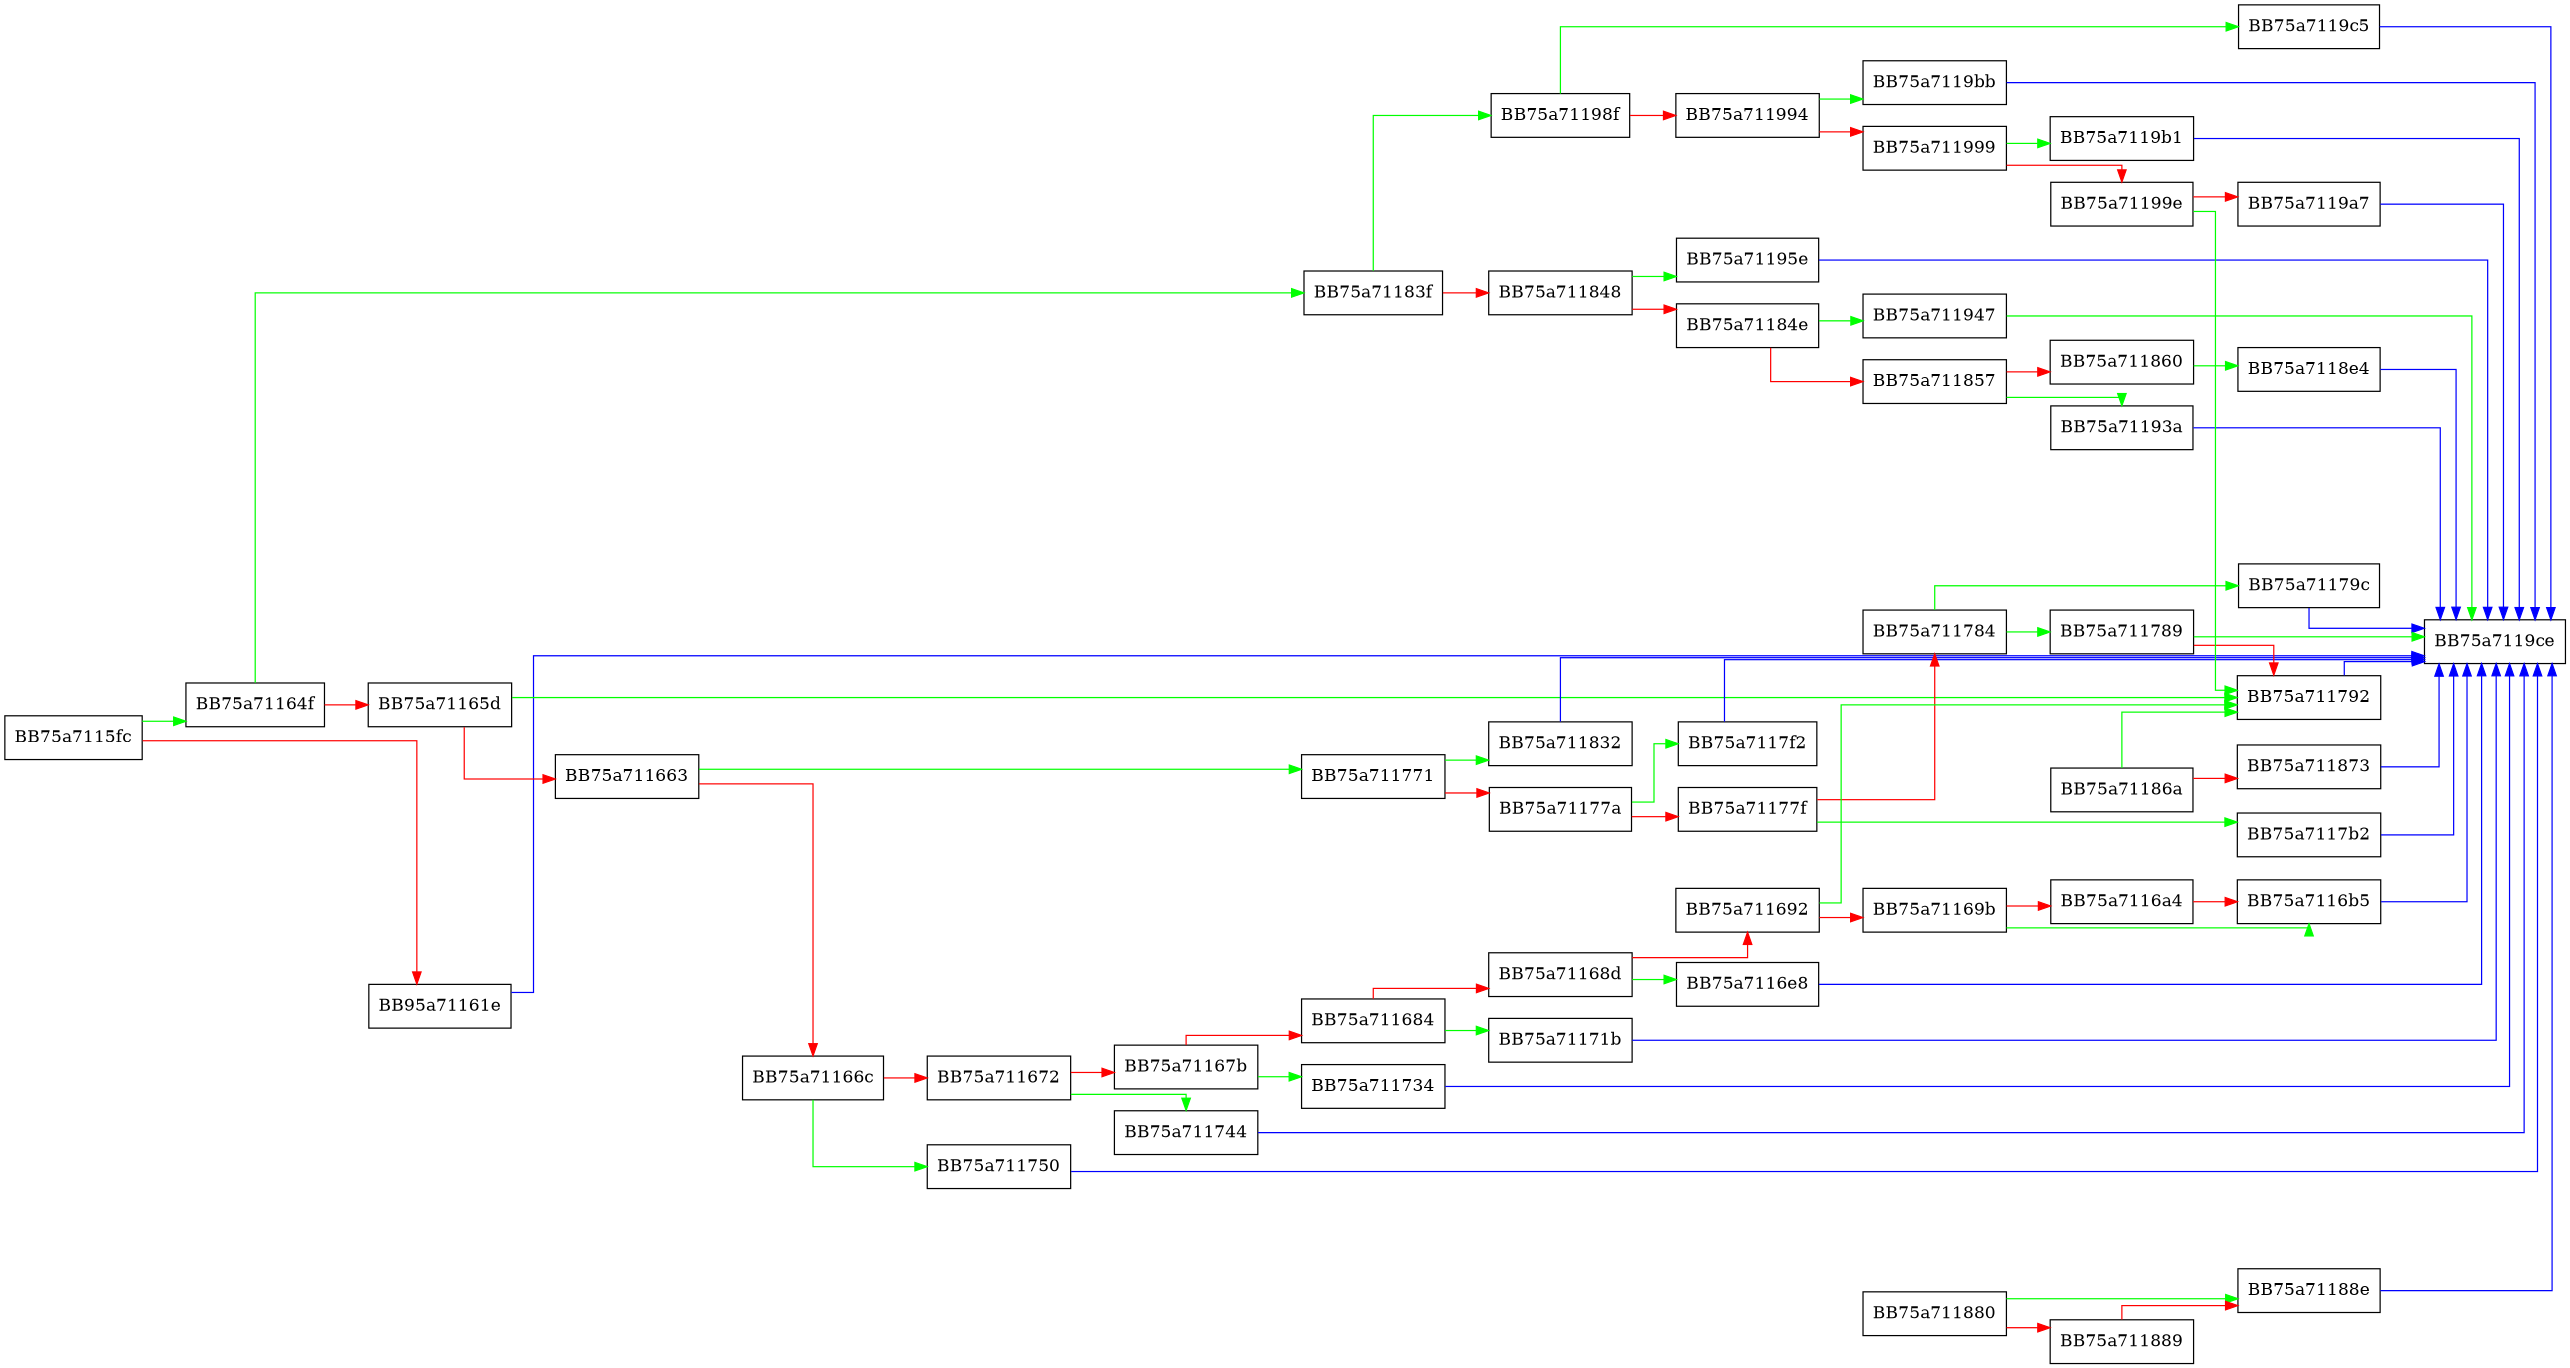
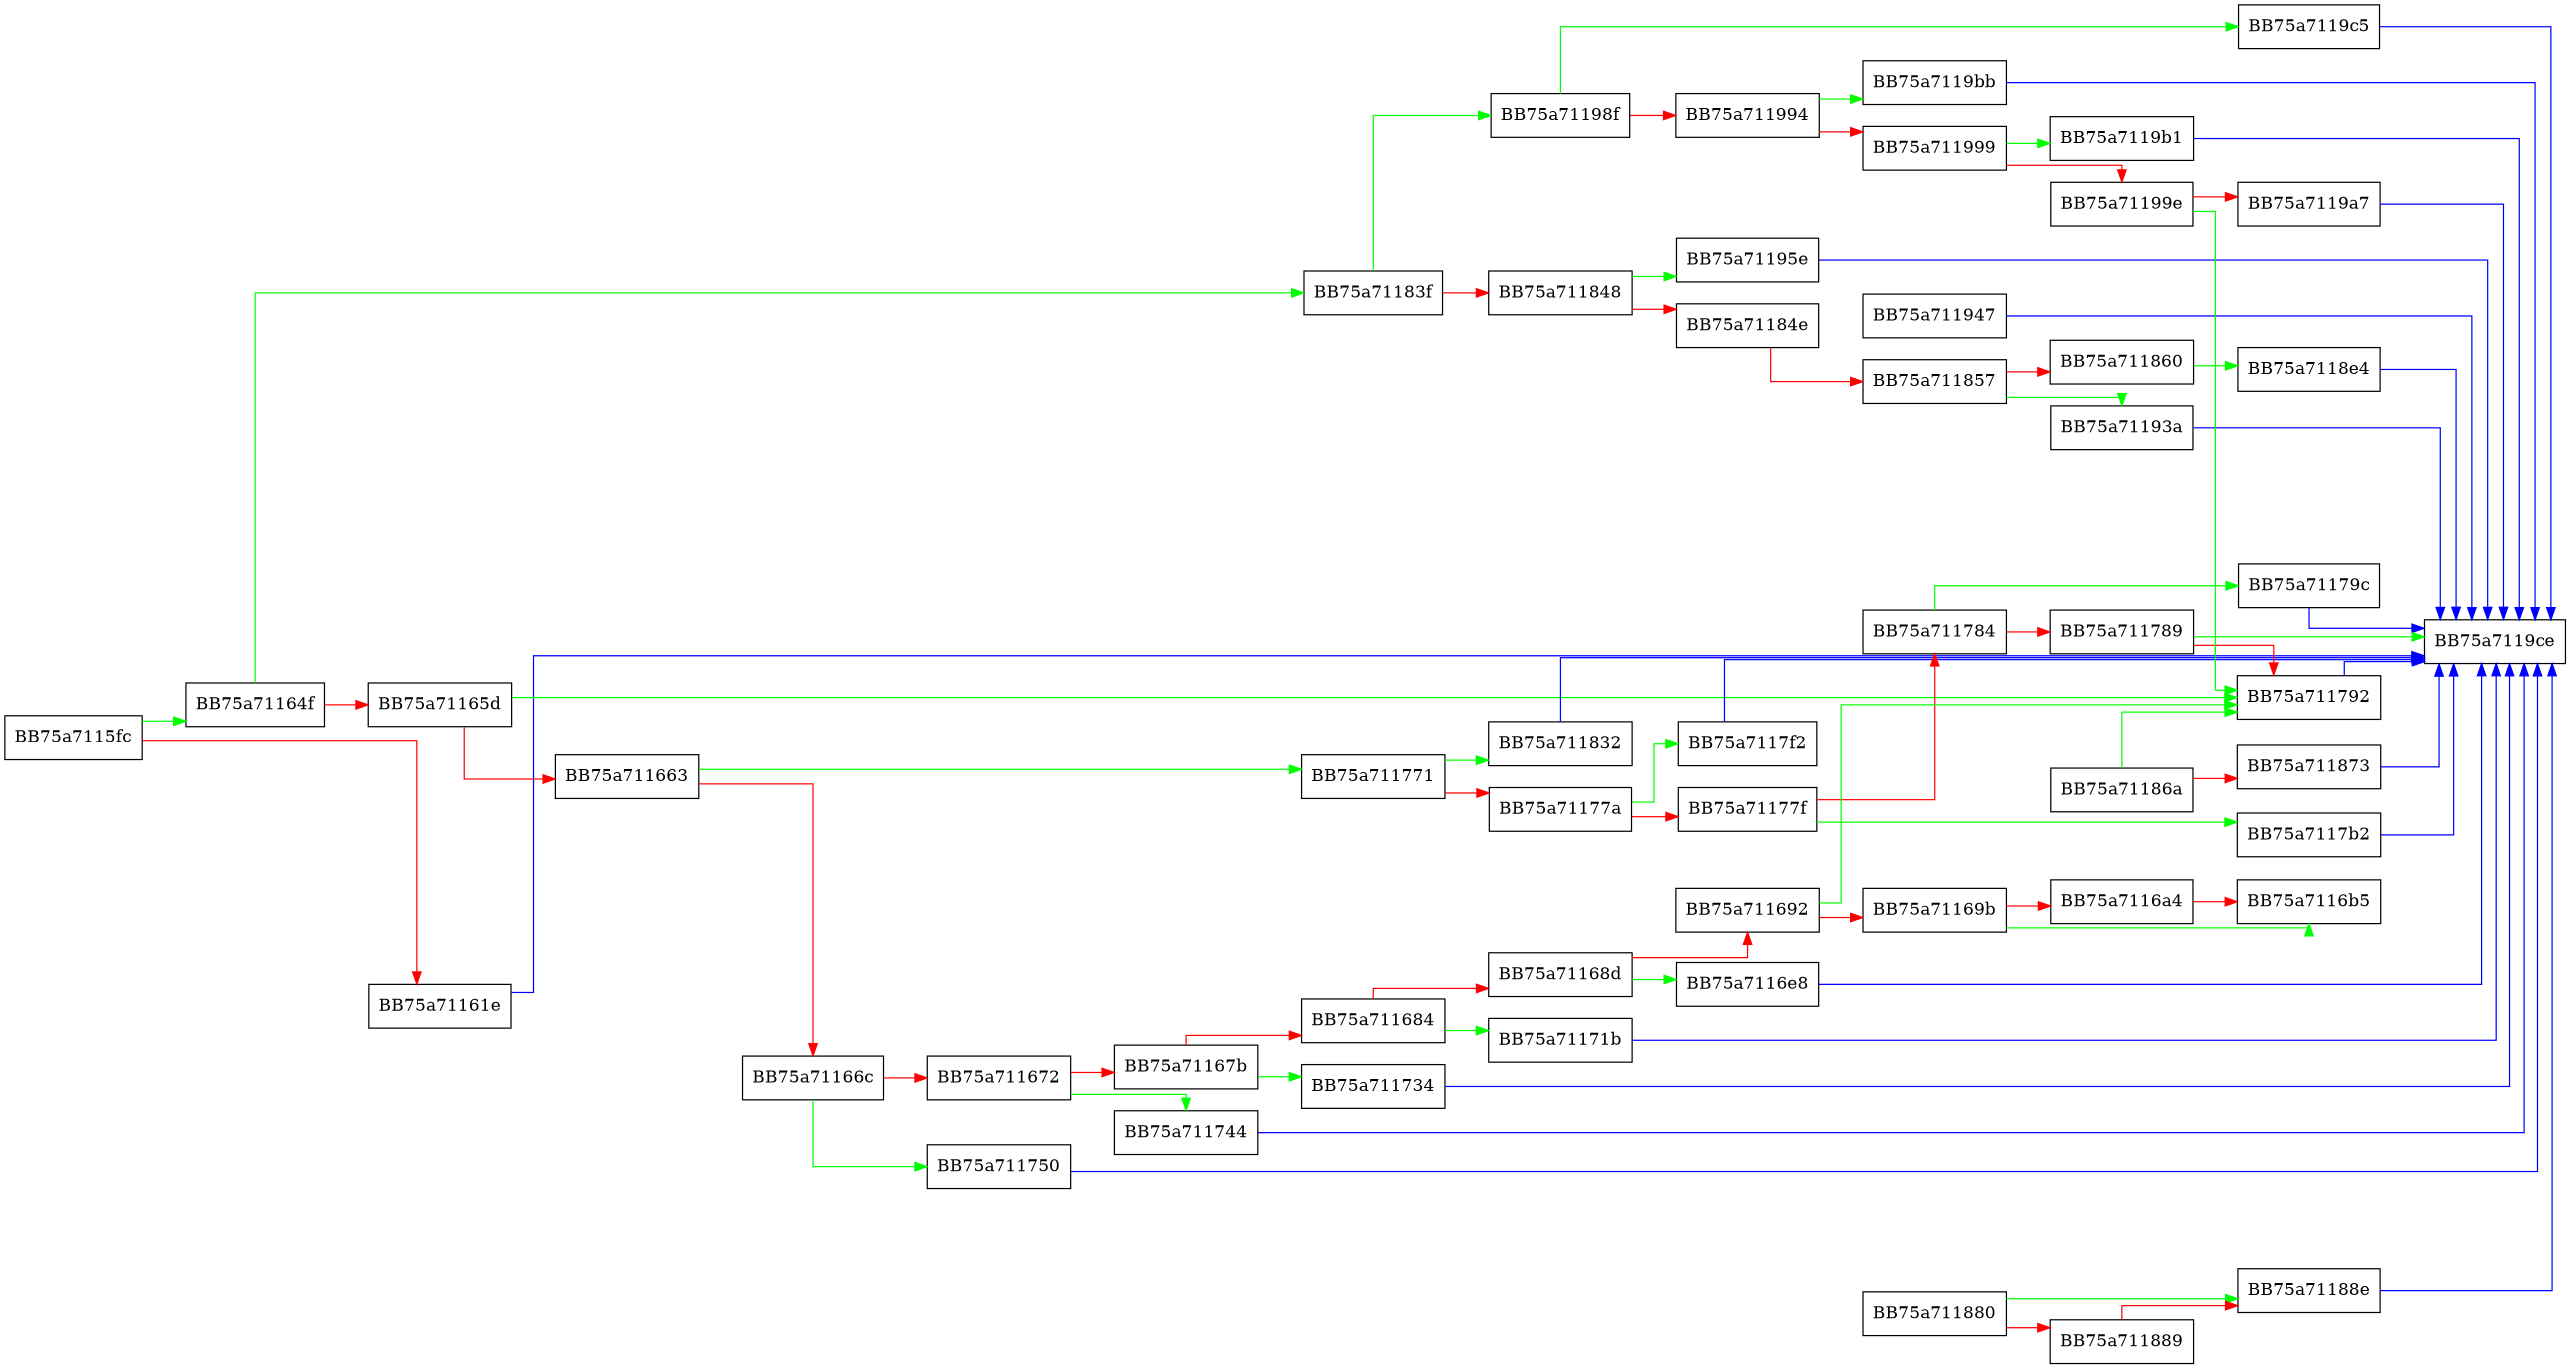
(2385, 316) -> (2385, 316)
(1835, 321) -> none
(2022, 632) -> (2022, 632)
(2467, 832) -> none
(440, 1006) -> (440, 1006)
